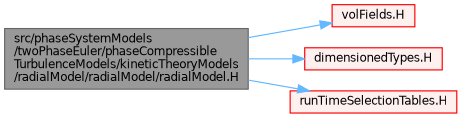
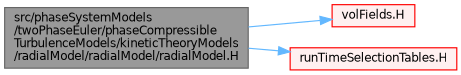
(373, 59) -> none
